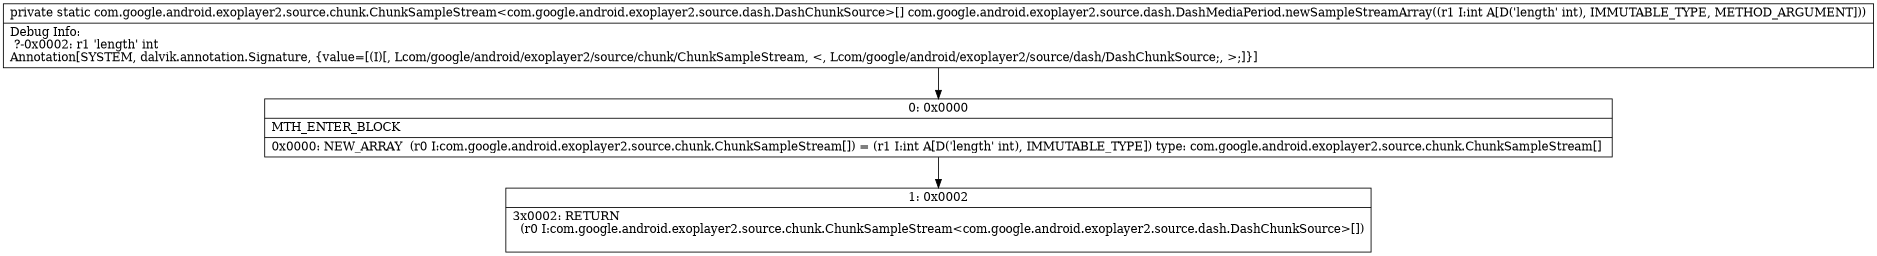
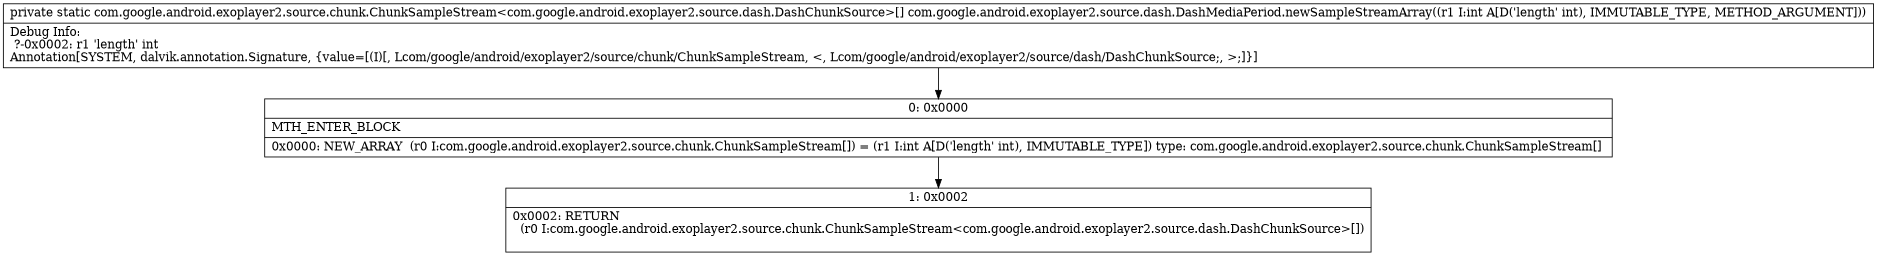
(570, 217) -> (570, 217)
